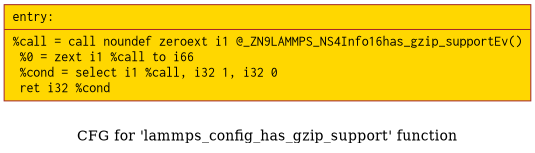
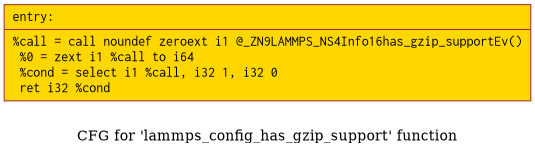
(103, 57) -> (103, 57)
